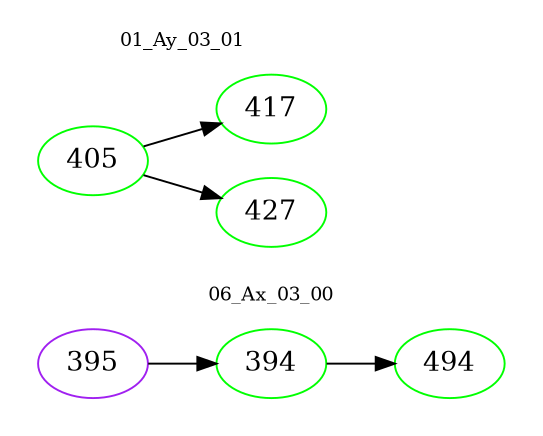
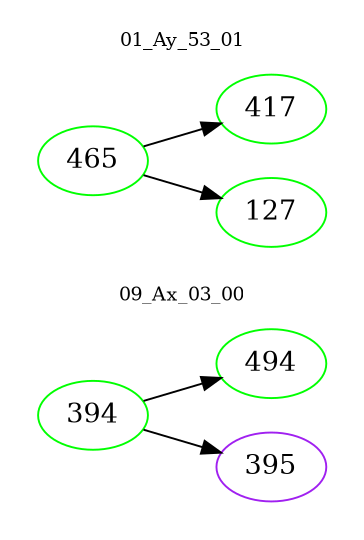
(182, 41) -> (182, 41)
(93, 161) -> (93, 161)
(271, 212) -> (271, 212)
(271, 296) -> (182, 296)
(173, 364) -> (173, 438)
